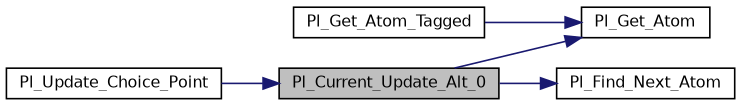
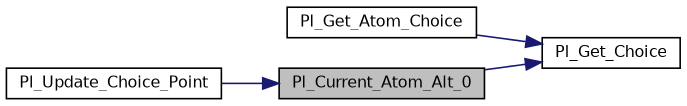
(389, 22) -> (382, 22)
(646, 22) -> (611, 53)
(389, 83) -> (382, 83)
(646, 83) -> none
